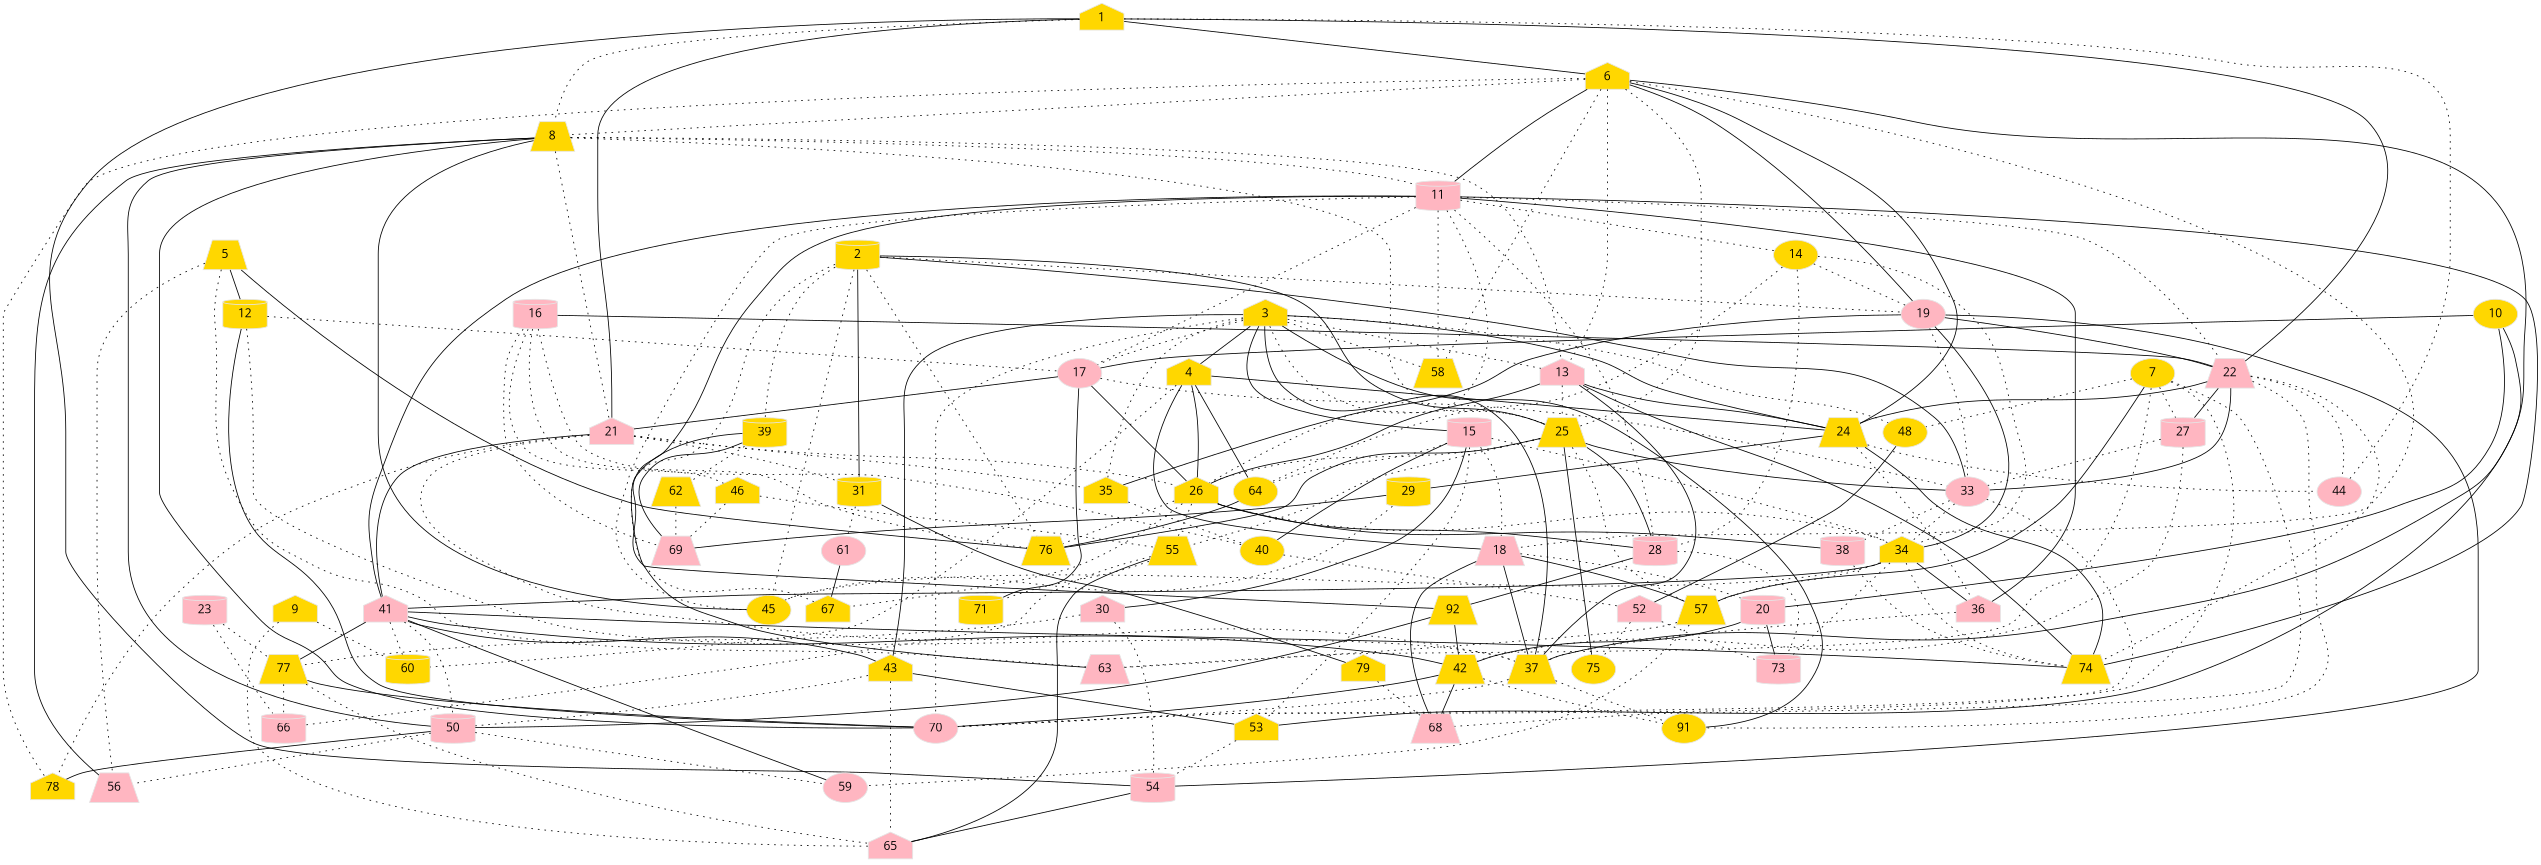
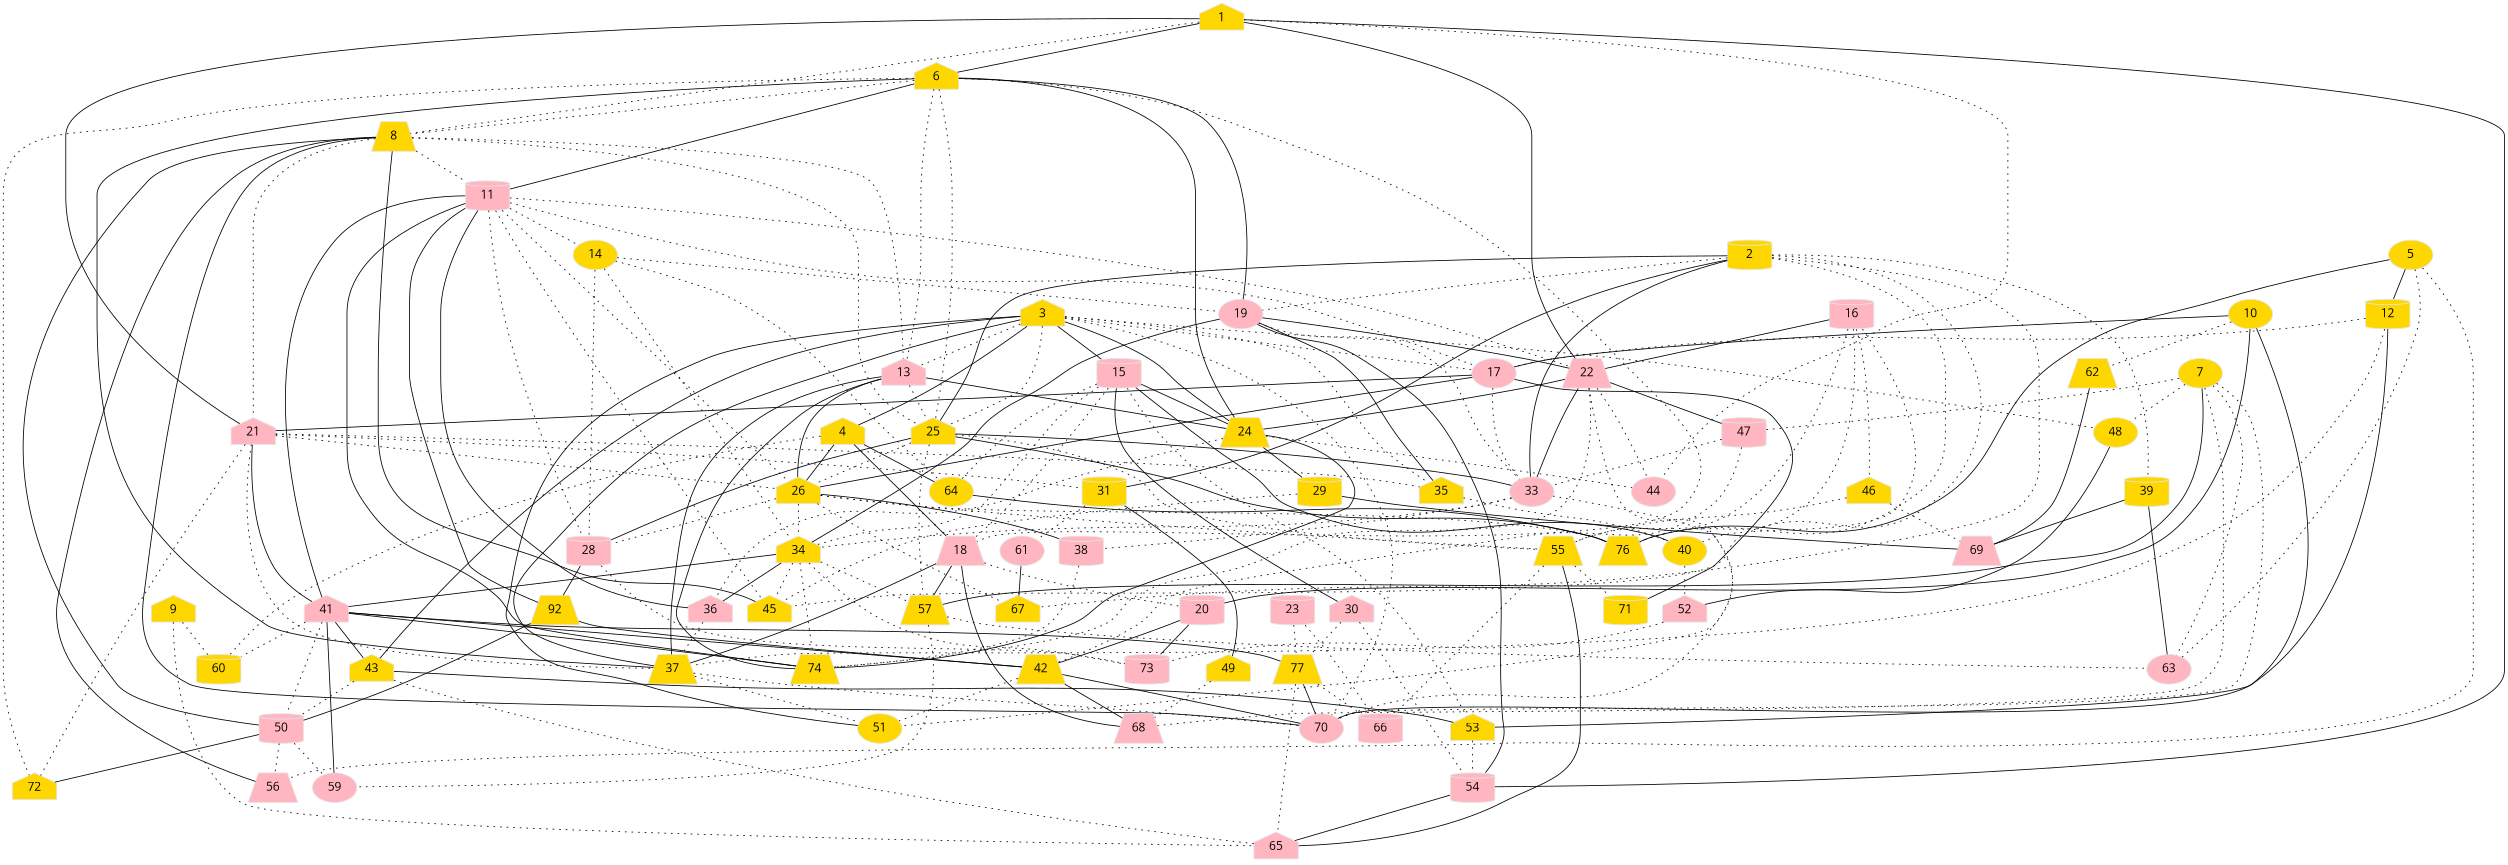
(225, 255) -> (2411, 255)
(1438, 373) -> none
(1595, 410) -> (1185, 404)
(1562, 432) -> (933, 432)
(2183, 432) -> (1744, 432)
(718, 463) -> (2171, 344)
(526, 471) -> (1756, 494)
(676, 521) -> (2063, 481)
(1425, 530) -> (693, 521)
(769, 610) -> (770, 610)
(1105, 669) -> (2169, 669)
(1363, 669) -> (1228, 669)
(1593, 669) -> none
(1684, 728) -> (880, 728)
(53, 788) -> (35, 788)
